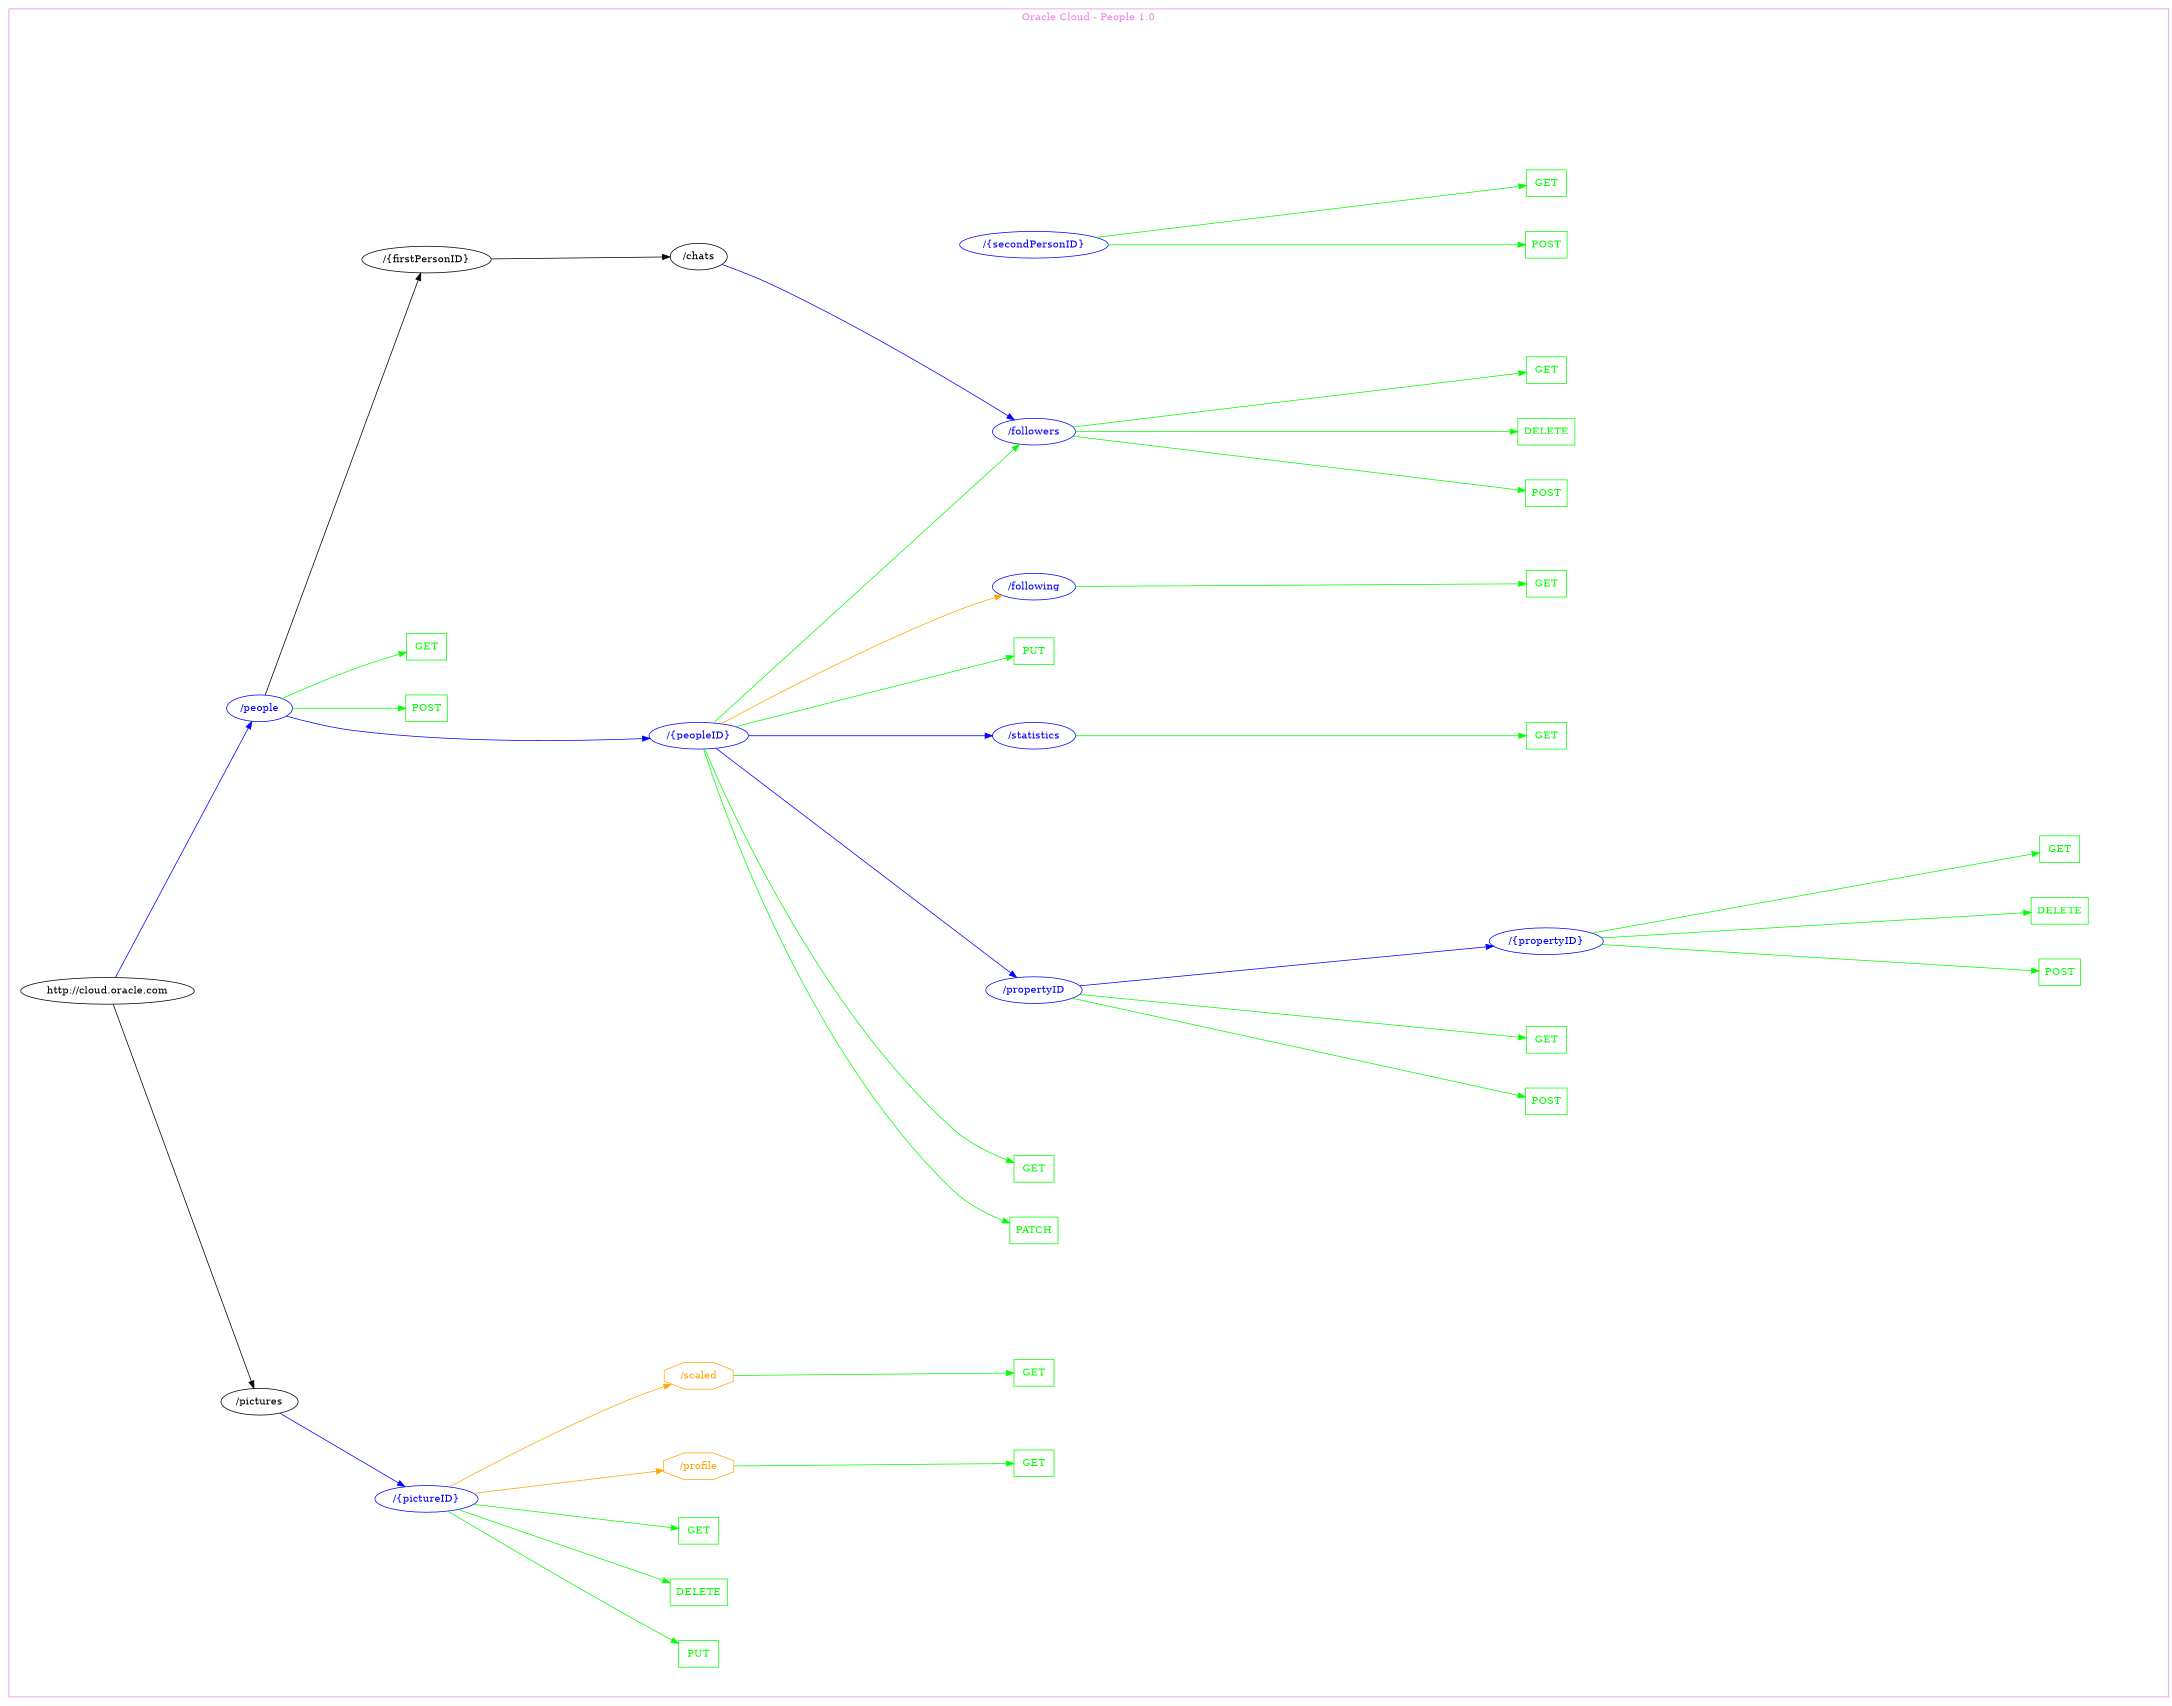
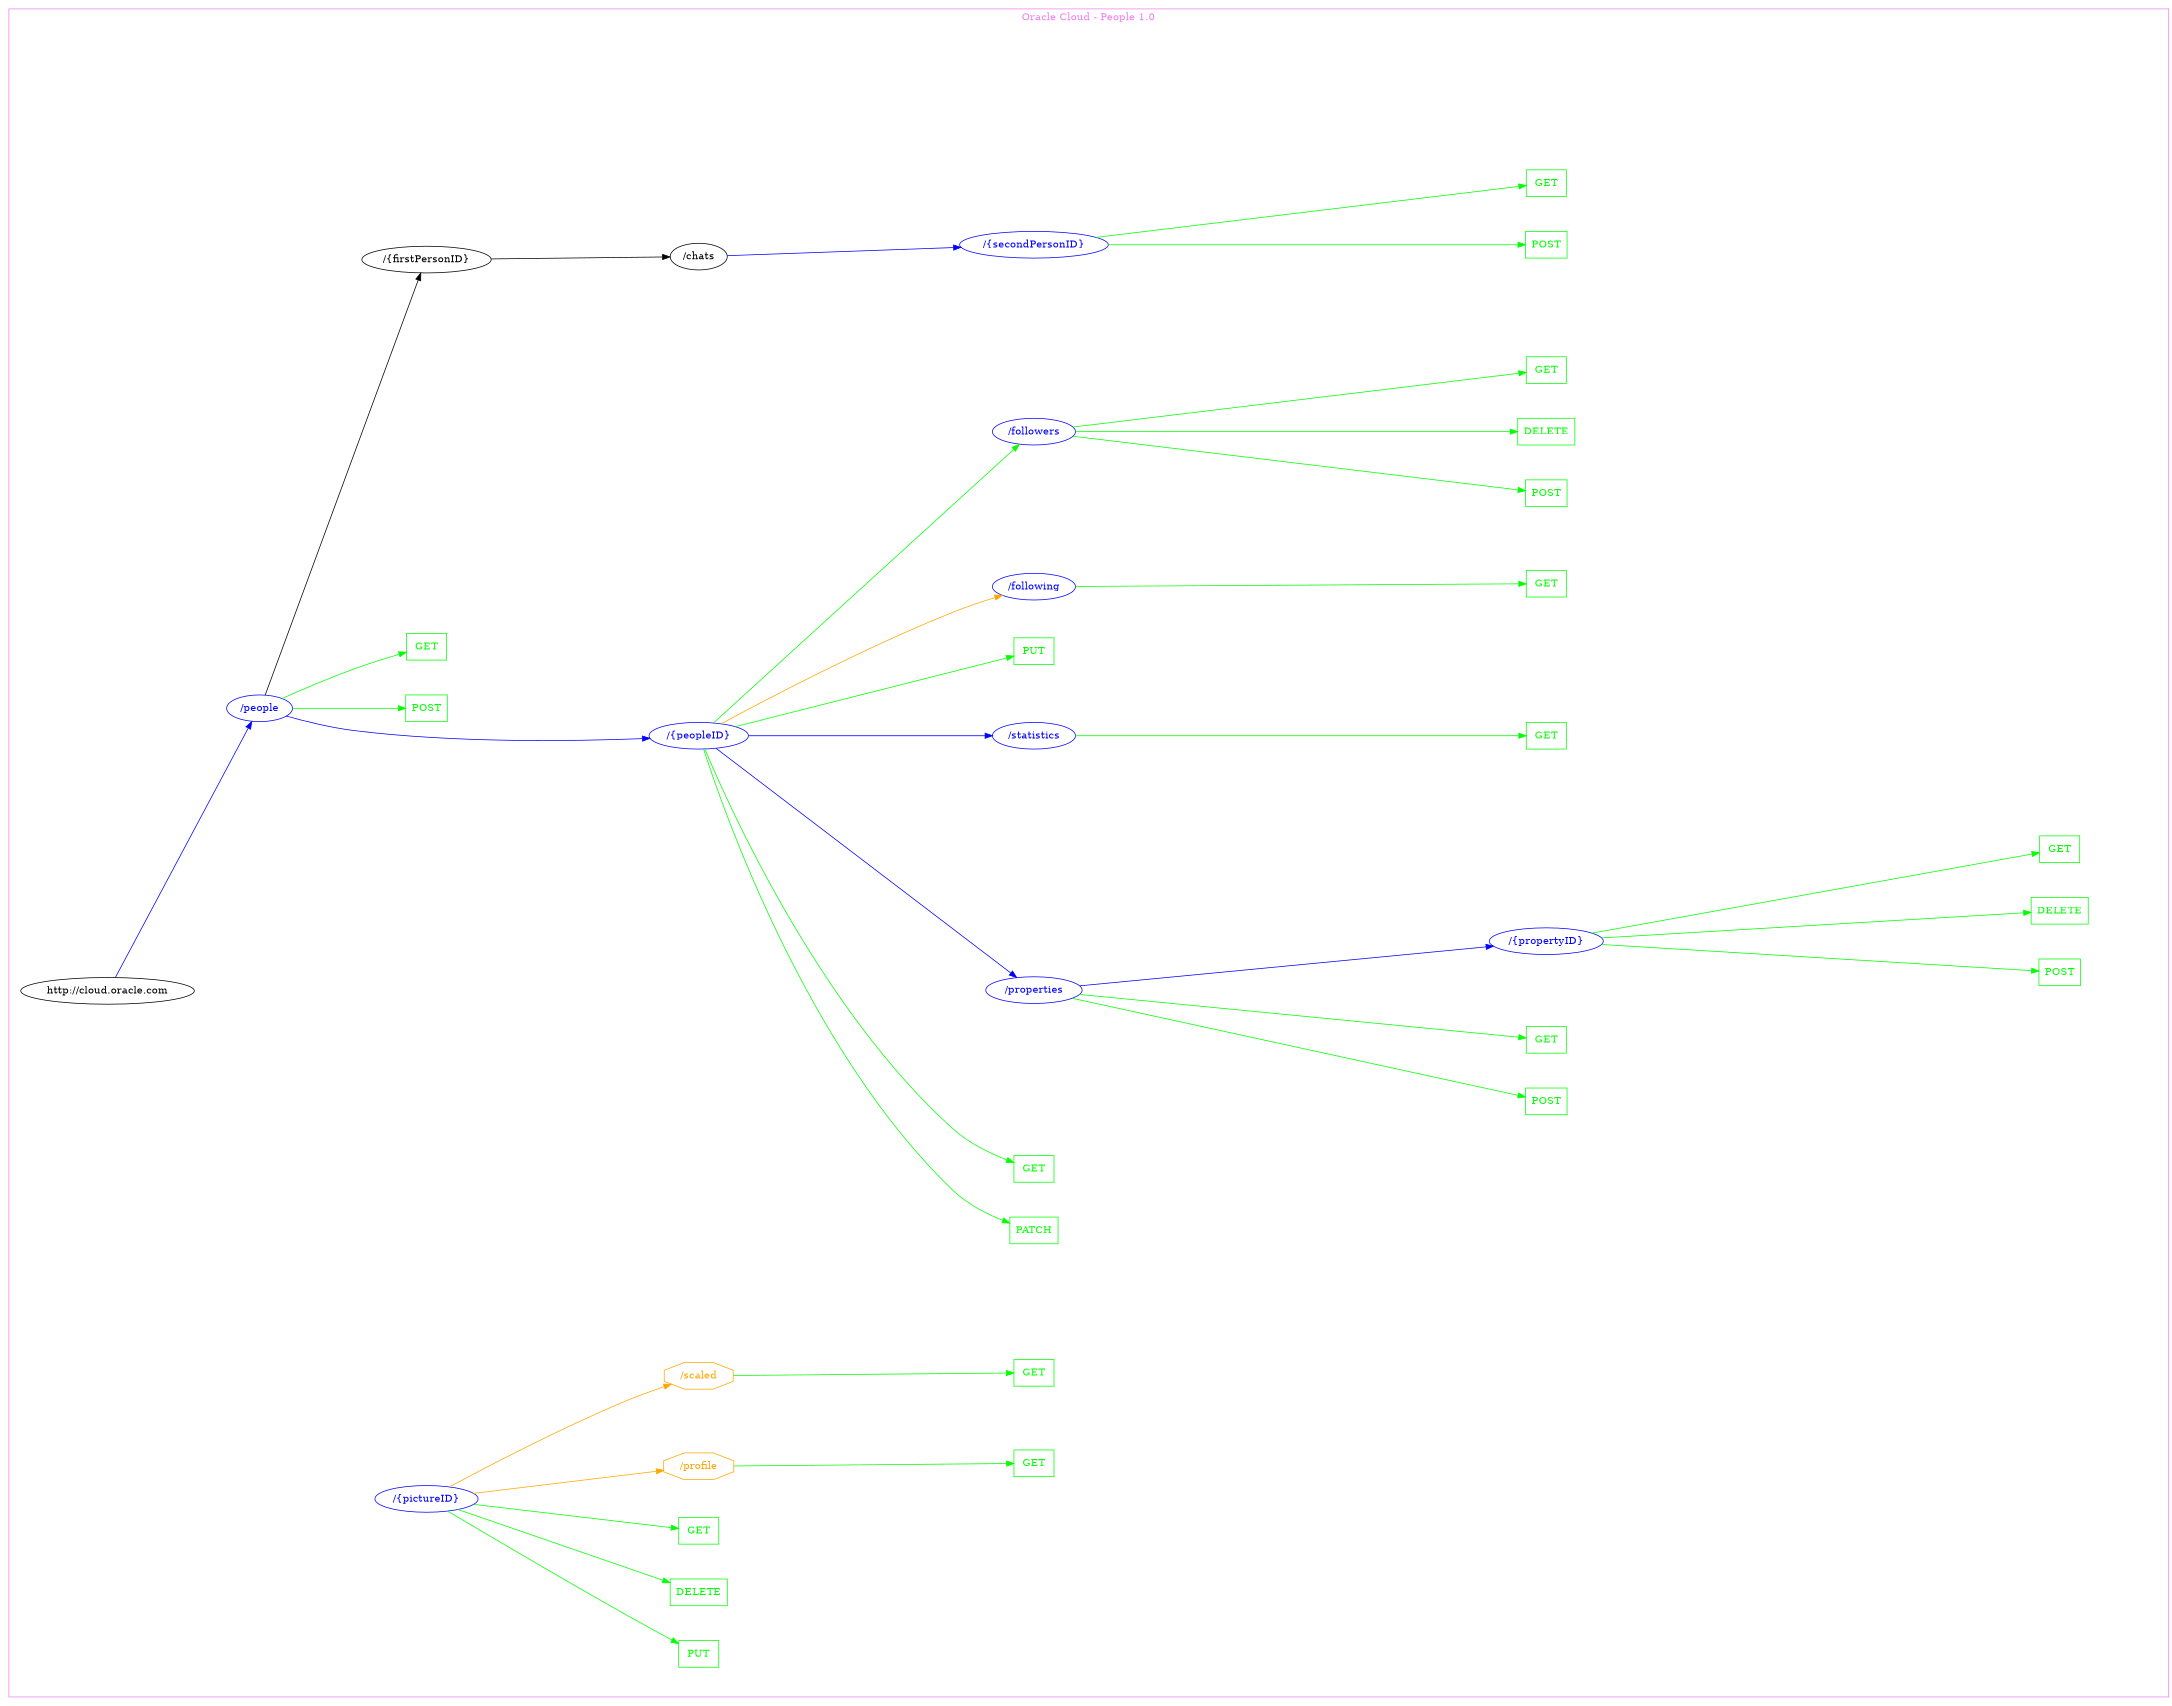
(868, 334) -> (840, 252)
(1034, 990) -> (1034, 990)
(260, 1402) -> none
